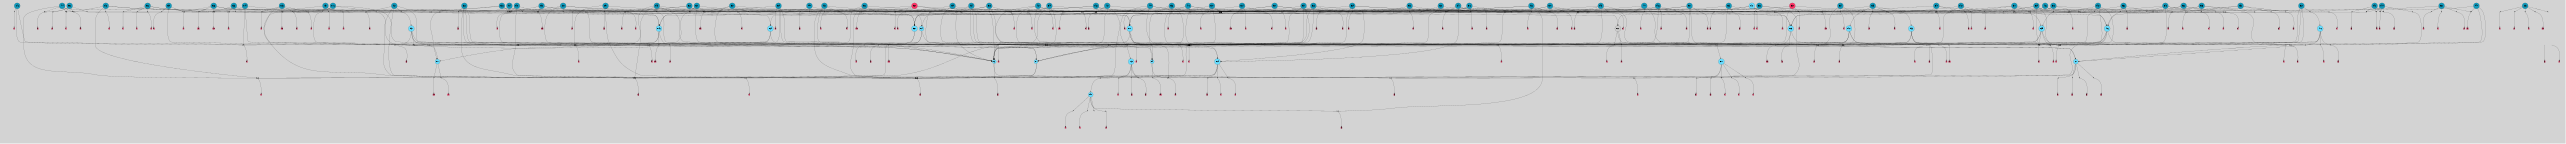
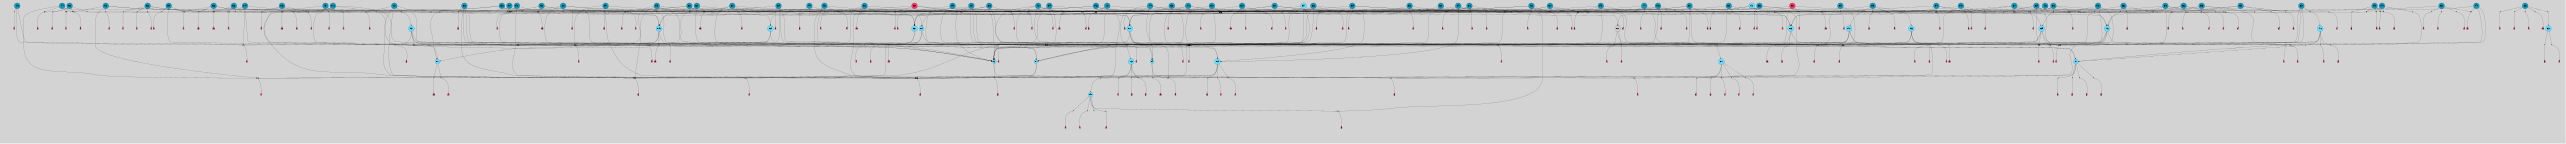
(1304, 6) -> (1304, 6)
none -> (2548, 29)
